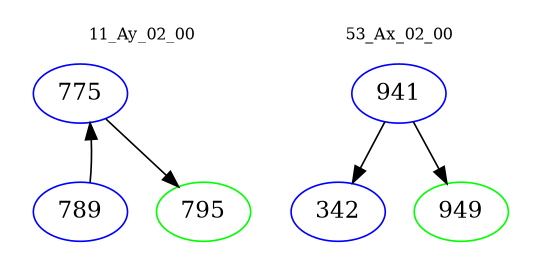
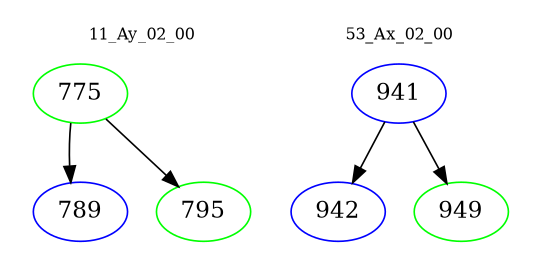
(80, 94) -> (80, 94)
(91, 161) -> (69, 144)
(338, 212) -> (338, 212)
